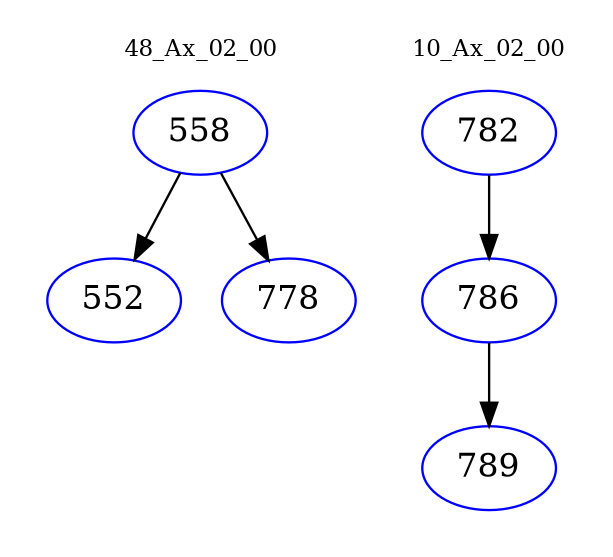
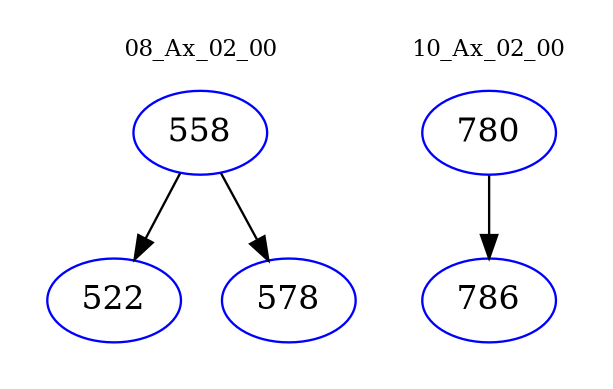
(201, 50) -> (201, 50)
(489, 133) -> (489, 133)
(114, 300) -> (114, 300)
(289, 300) -> (289, 300)
(489, 468) -> none
